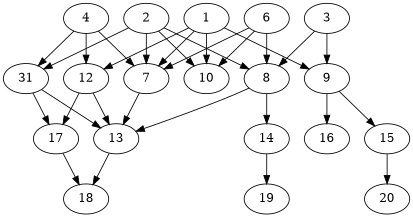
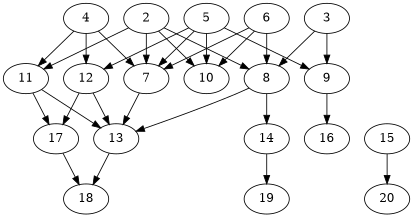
(207, 18) -> (207, 18)
(26, 79) -> (26, 79)
(354, 106) -> none
